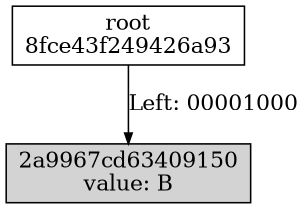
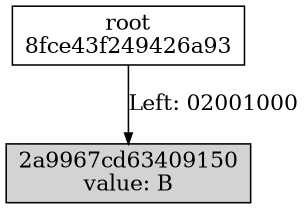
(214, 104) -> (214, 104)
